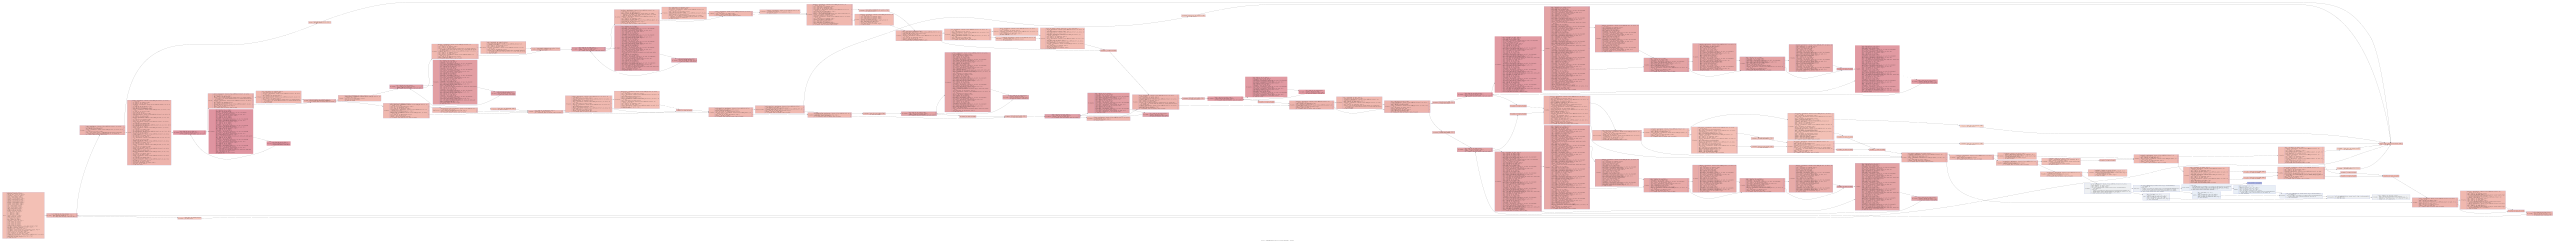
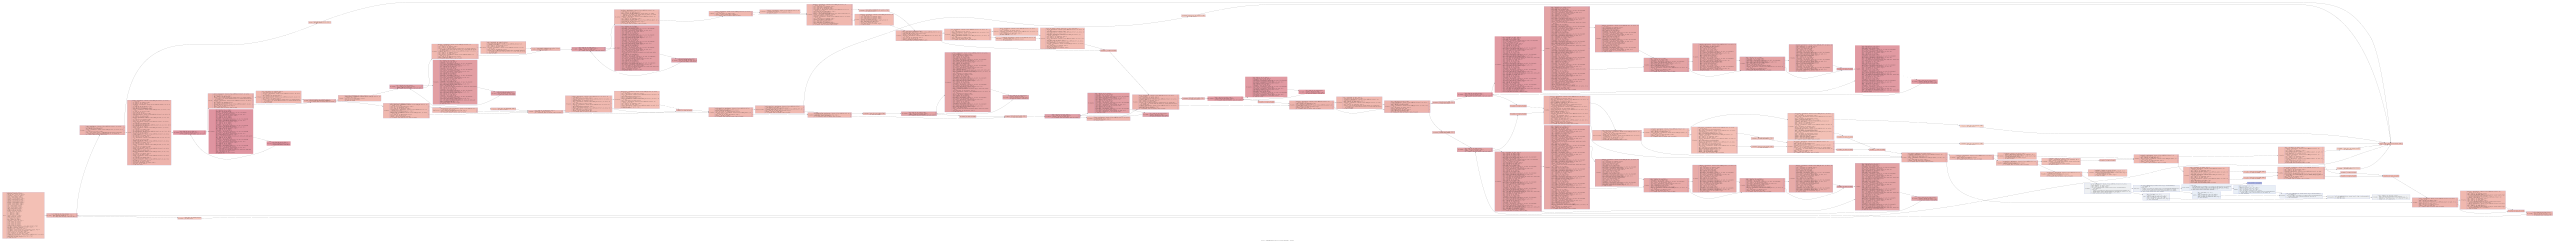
(684, 13) -> none
